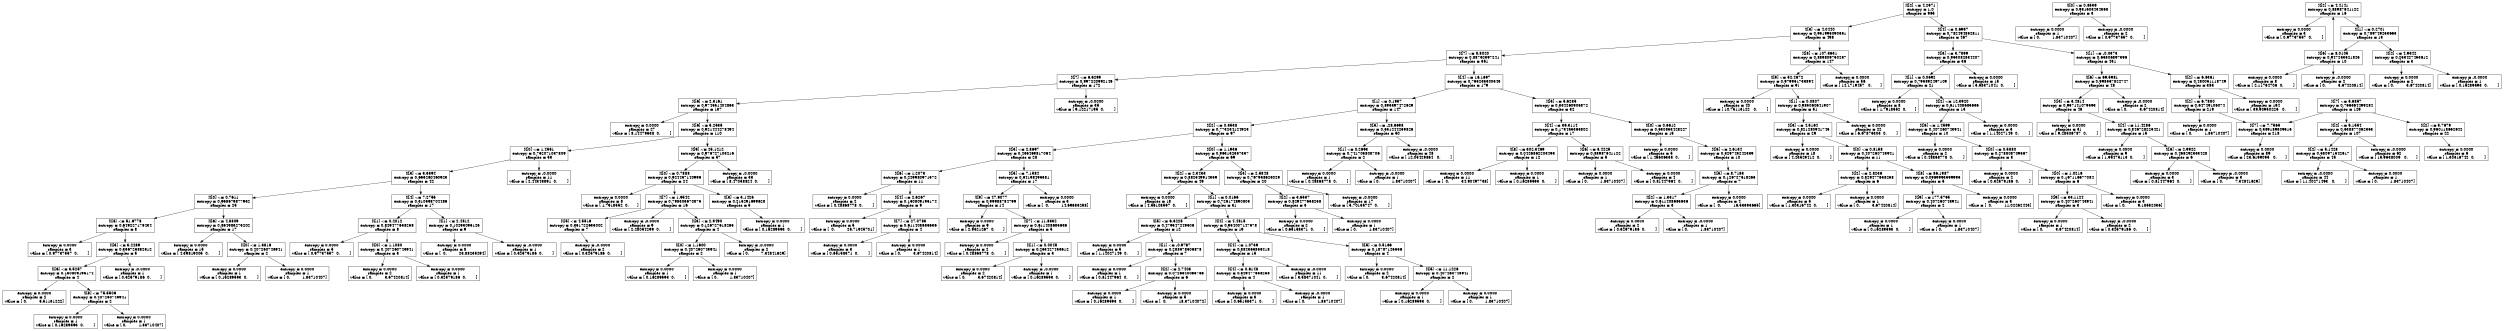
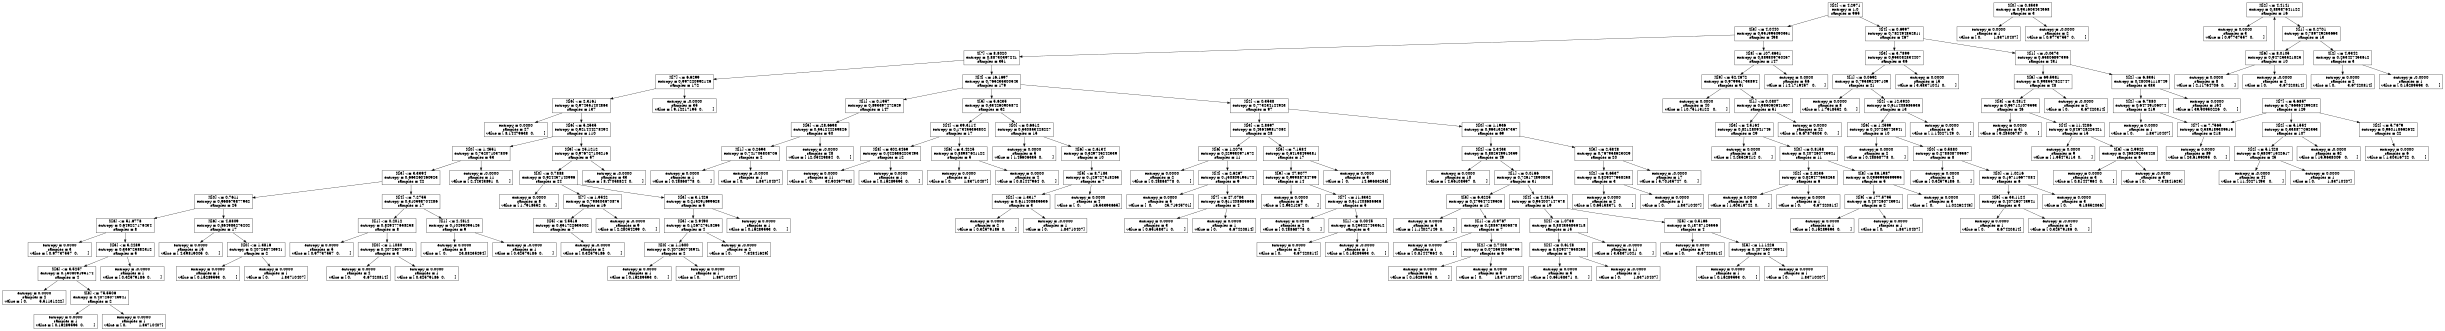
(1306, 118) -> (1124, 94)
(690, 213) -> (693, 212)
